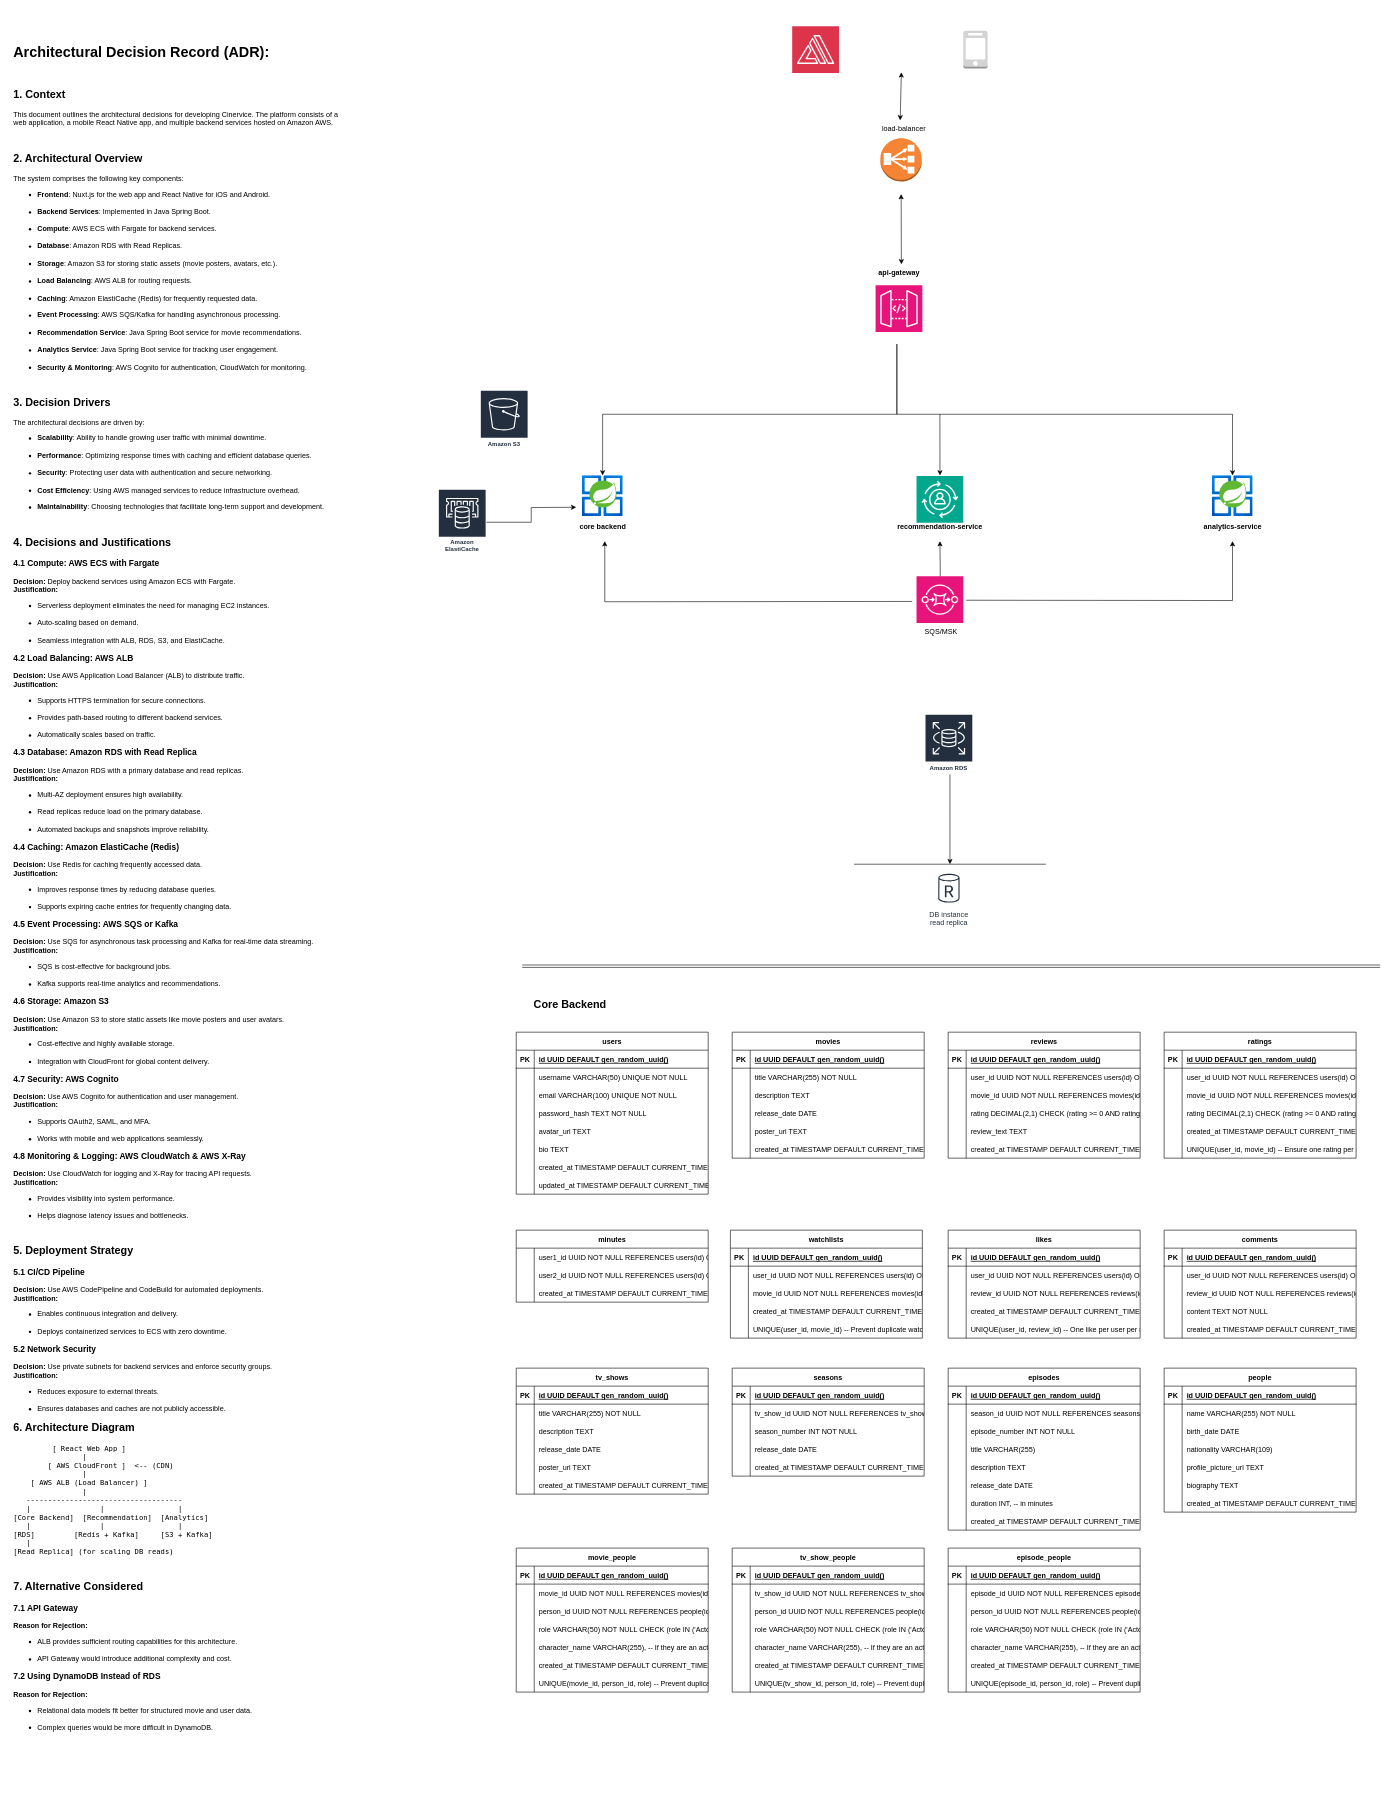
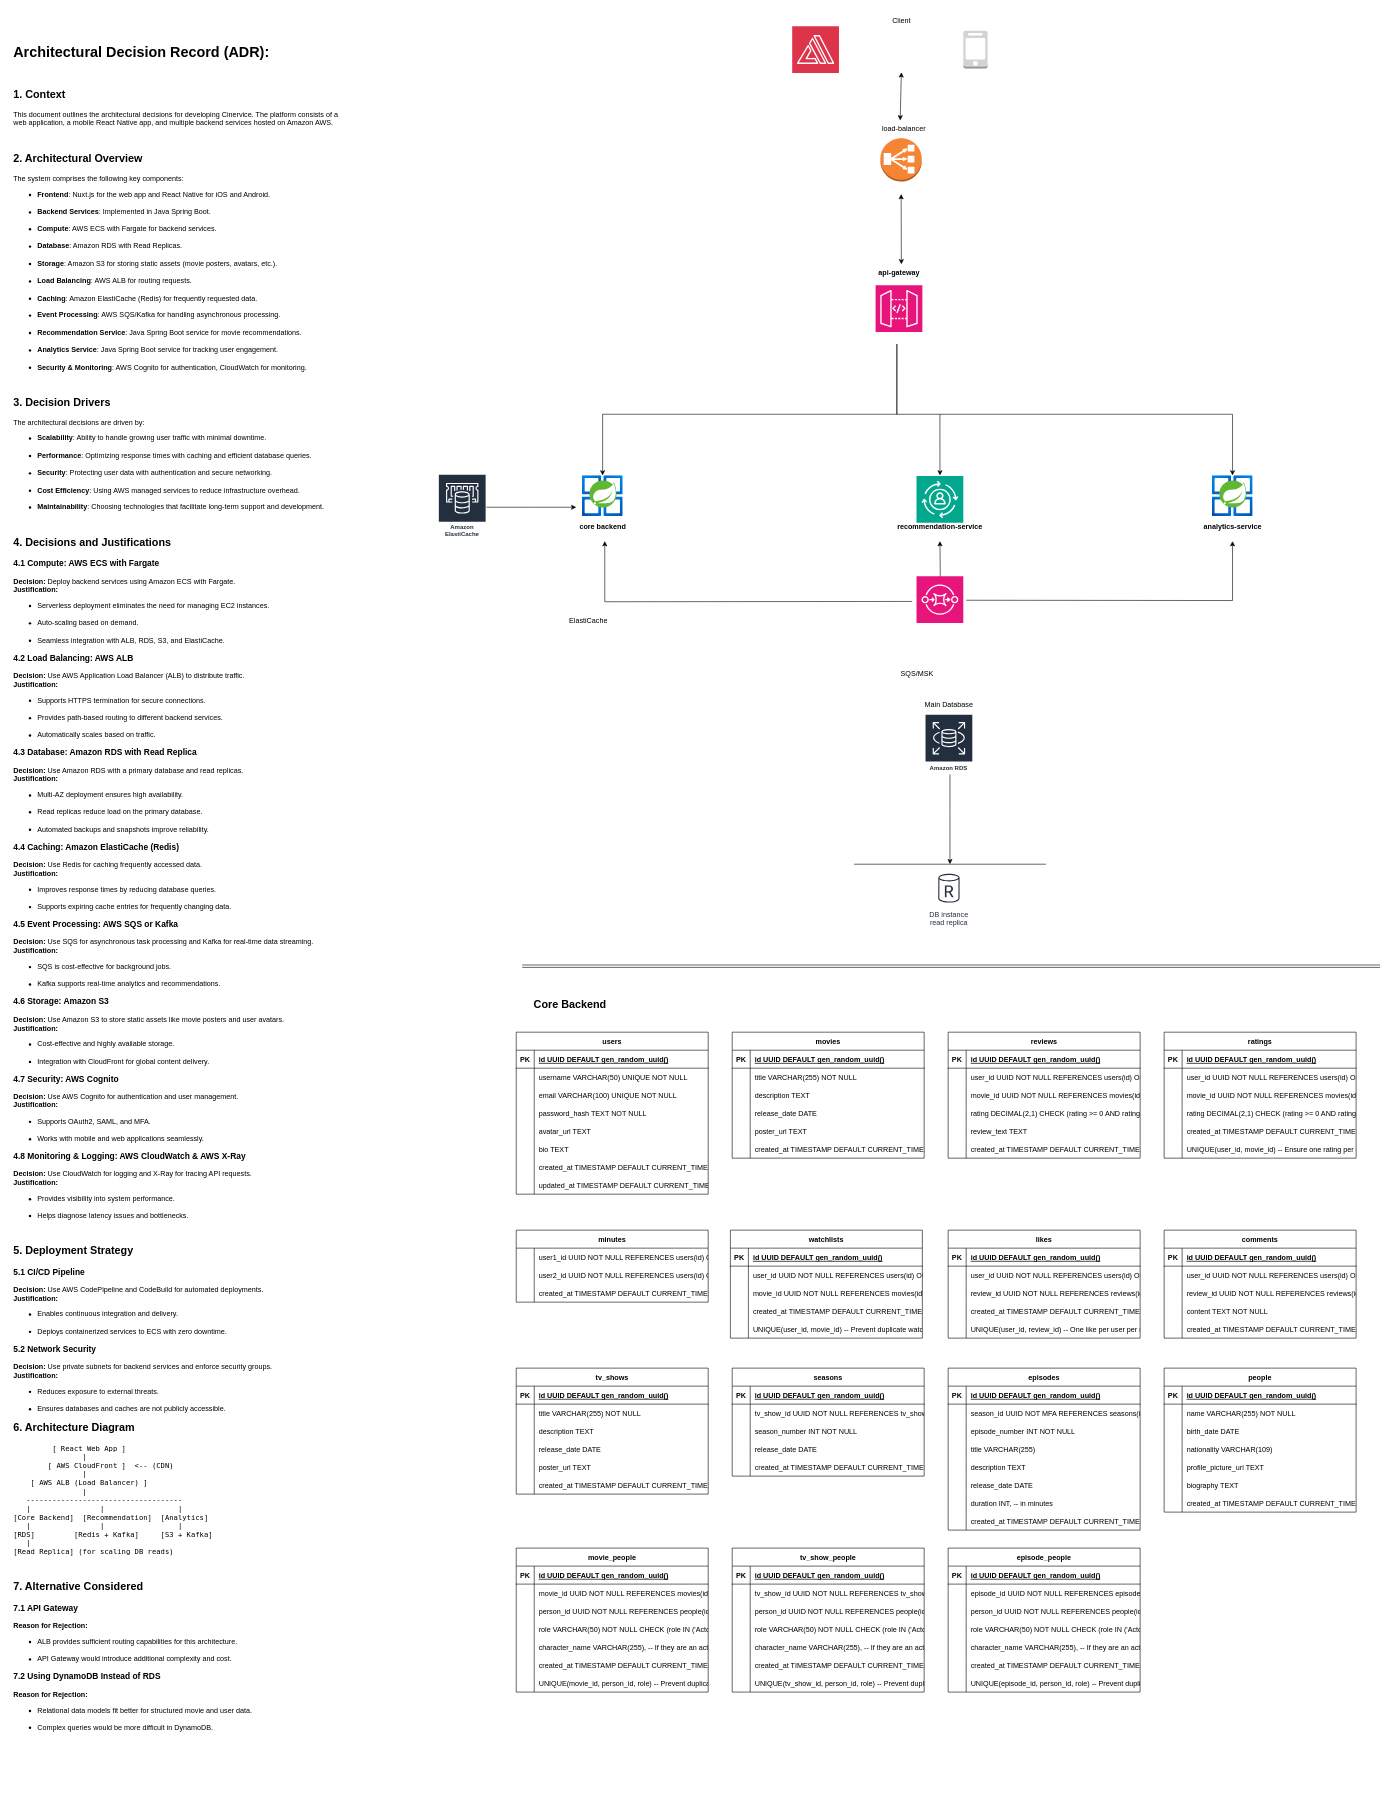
none -> (901, 21)
(504, 420) -> none
(462, 522) -> (462, 507)
none -> (588, 621)
(941, 632) -> (917, 674)
none -> (949, 705)
(1090, 1414) -> (1088, 1414)
